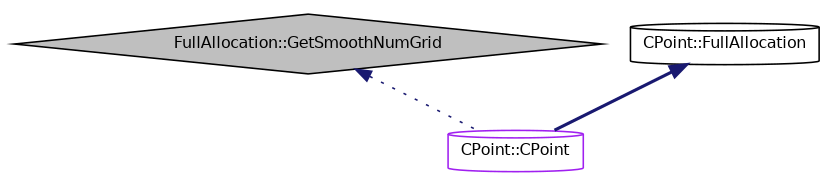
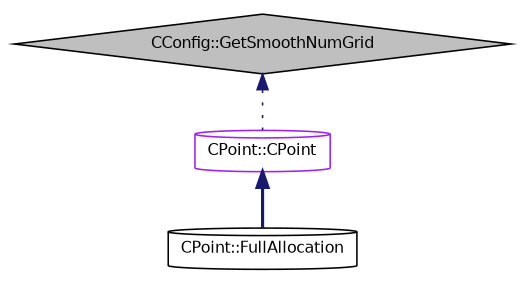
(308, 44) -> (263, 44)
(613, 101) -> (263, 208)
